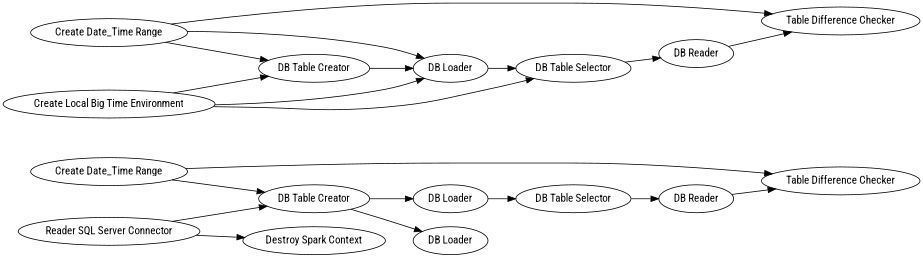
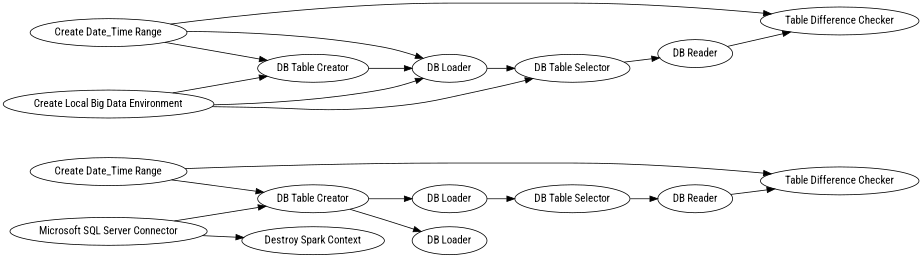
(109, 104) -> (109, 104)
(109, 231) -> (109, 231)
